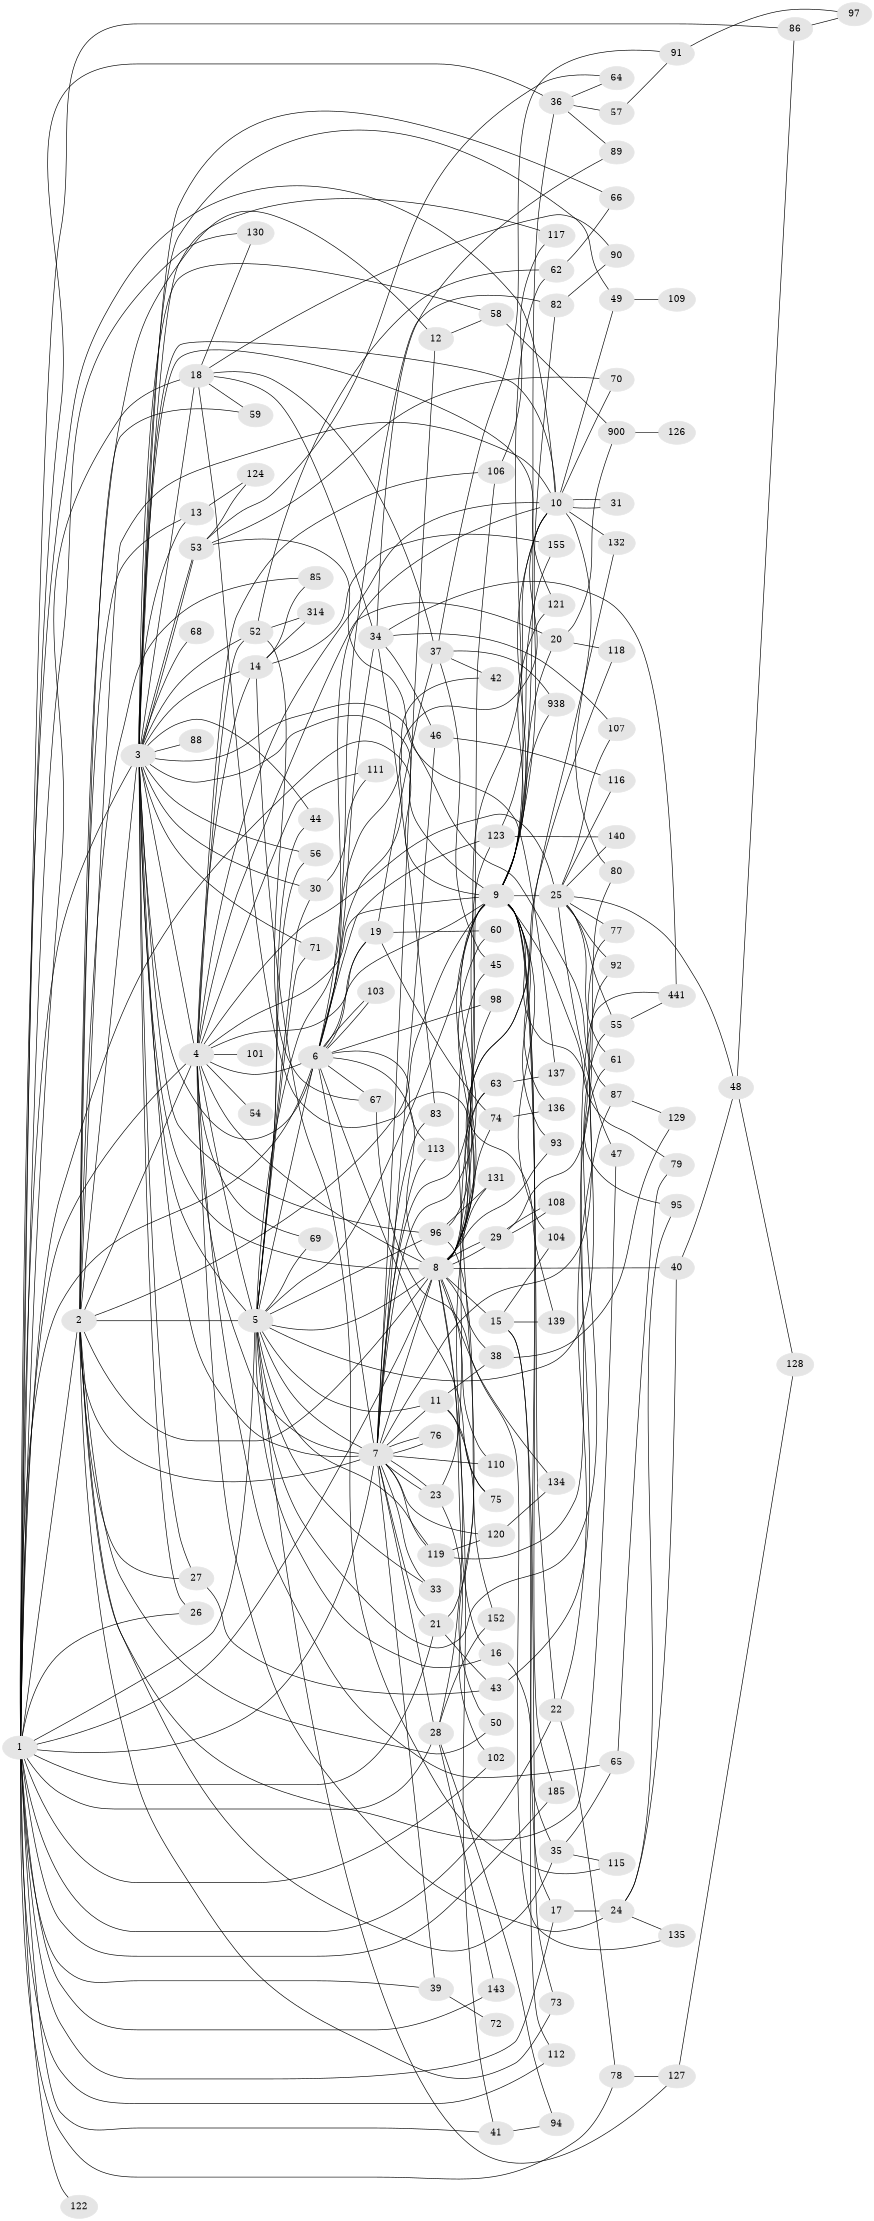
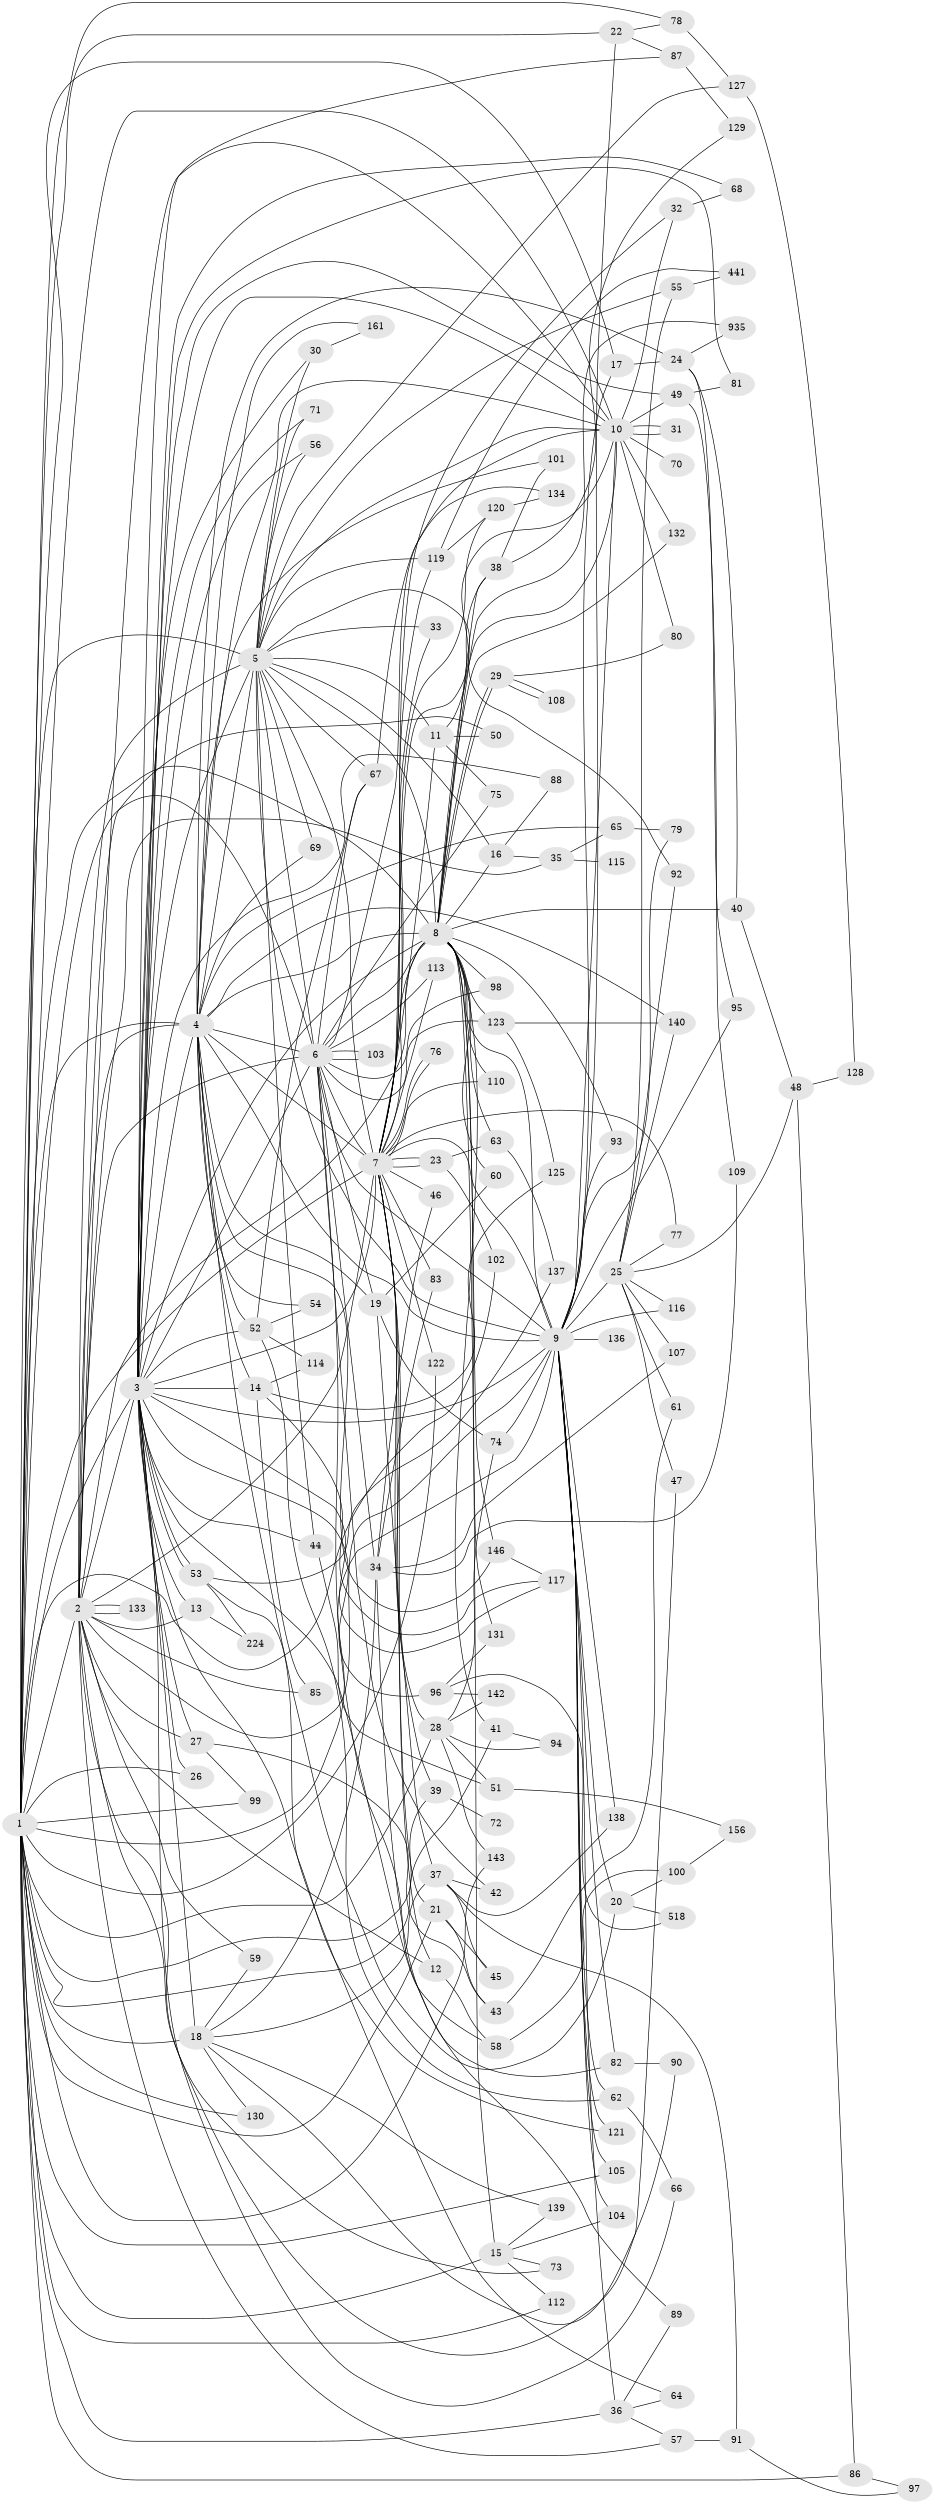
none -> (677, 209)
none -> (737, 384)
(382, 428) -> none
(617, 433) -> (677, 1873)
(677, 433) -> (737, 1831)
(496, 472) -> (496, 1551)
(256, 475) -> (256, 1644)
none -> (521, 512)
(557, 546) -> (557, 1173)
(316, 613) -> (316, 1364)
none -> (482, 634)
(617, 651) -> (677, 1917)
(649, 671) -> (691, 1503)
(557, 705) -> (617, 1819)
(539, 755) -> (614, 1318)
(376, 770) -> (376, 327)
none -> (526, 818)
(372, 878) -> (428, 912)
(526, 1114) -> (532, 1393)
none -> (102, 1218)
none -> (406, 1264)
(338, 1281) -> (313, 720)
none -> (286, 1317)
(348, 1335) -> (355, 1603)
none -> (137, 1609)
(496, 1619) -> (496, 1695)
none -> (496, 1789)
(557, 1792) -> (617, 2172)
none -> (256, 1802)
(677, 1936) -> (737, 328)
none -> (186, 2199)
none -> (69, 2270)
